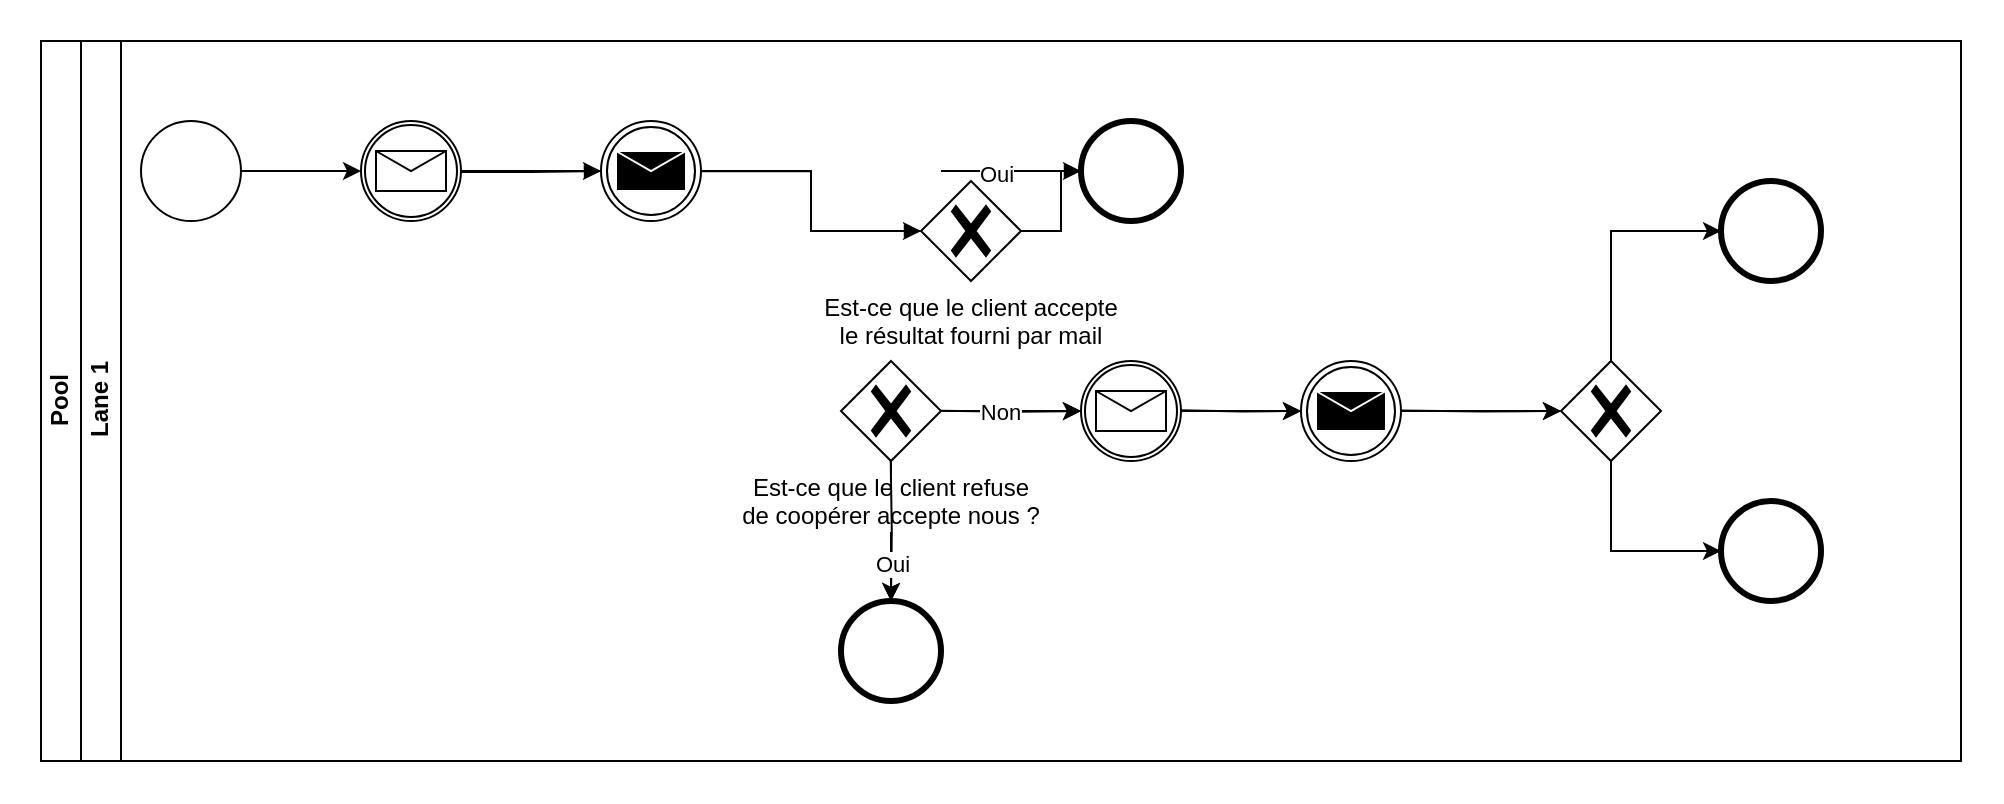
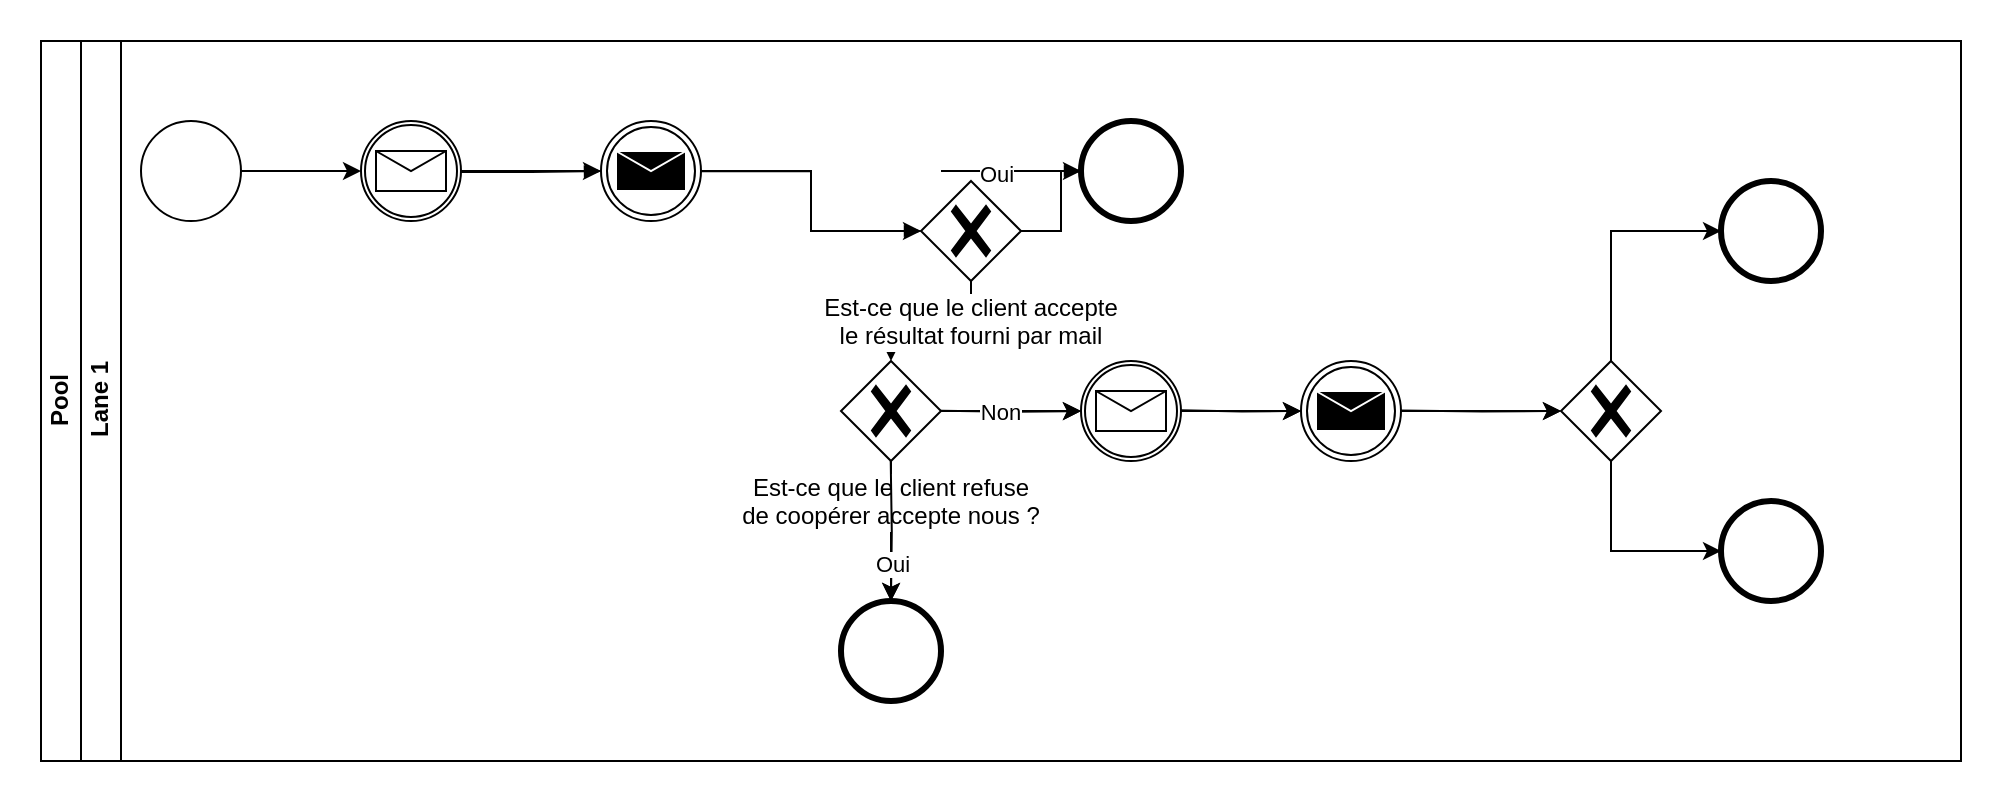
none -> (971, 288)
